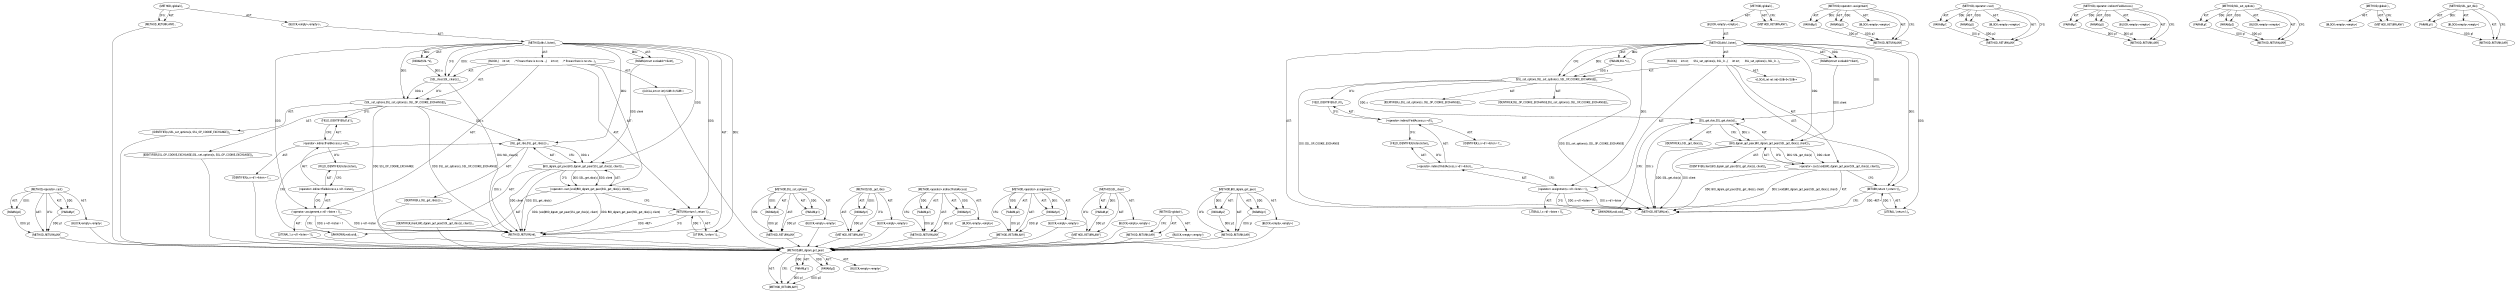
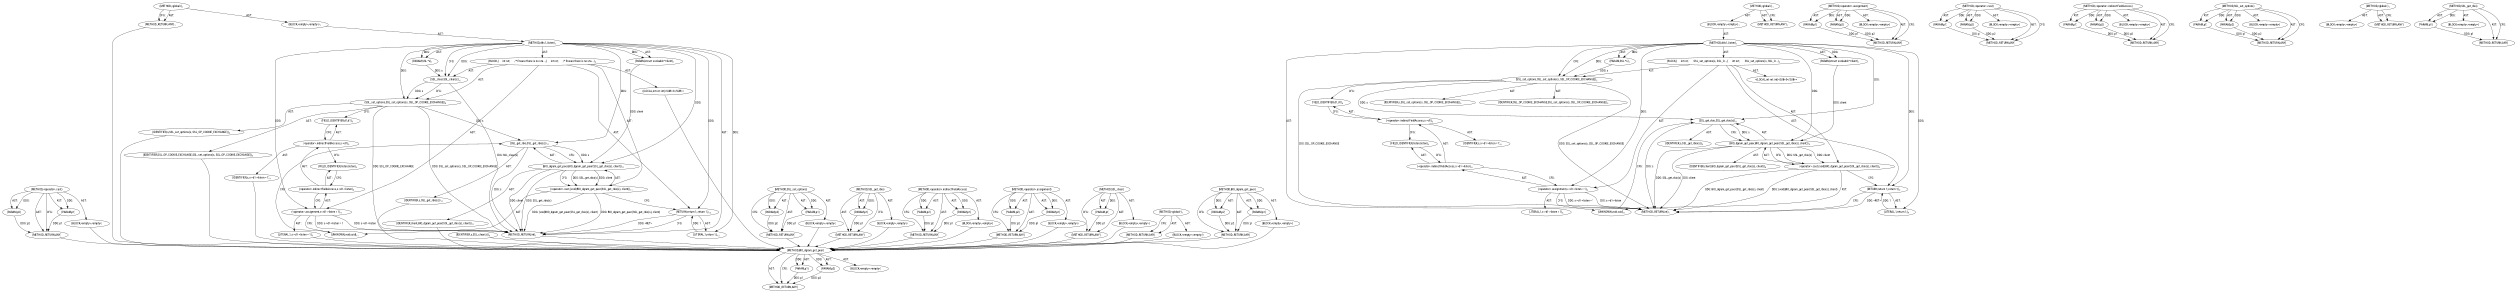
none -> (473, 235)
